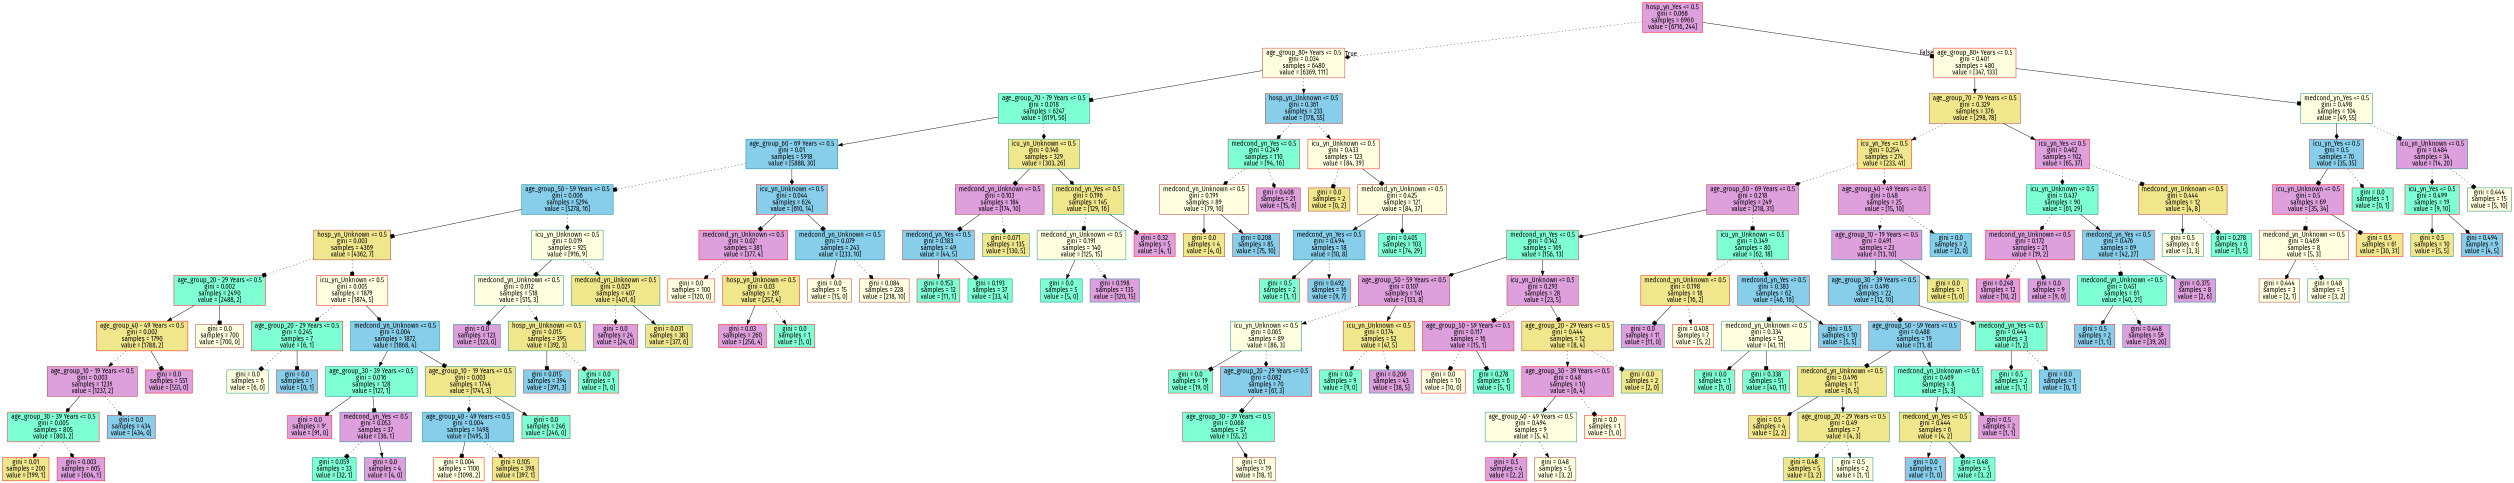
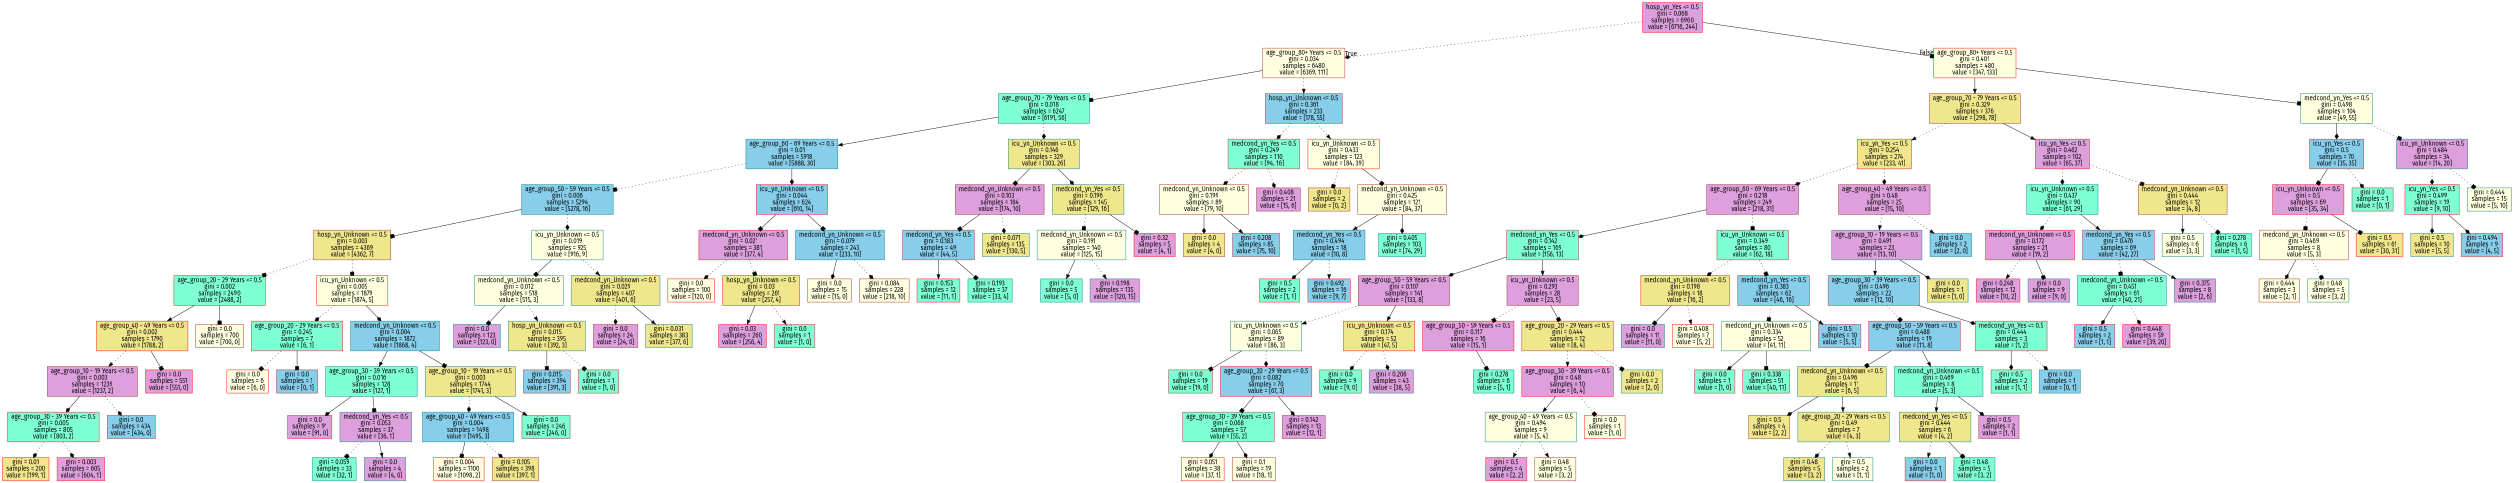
(2146, 336) -> (2146, 336)
(248, 382) -> (248, 382)
(1443, 382) -> none
none -> (1304, 427)
none -> (1203, 469)
